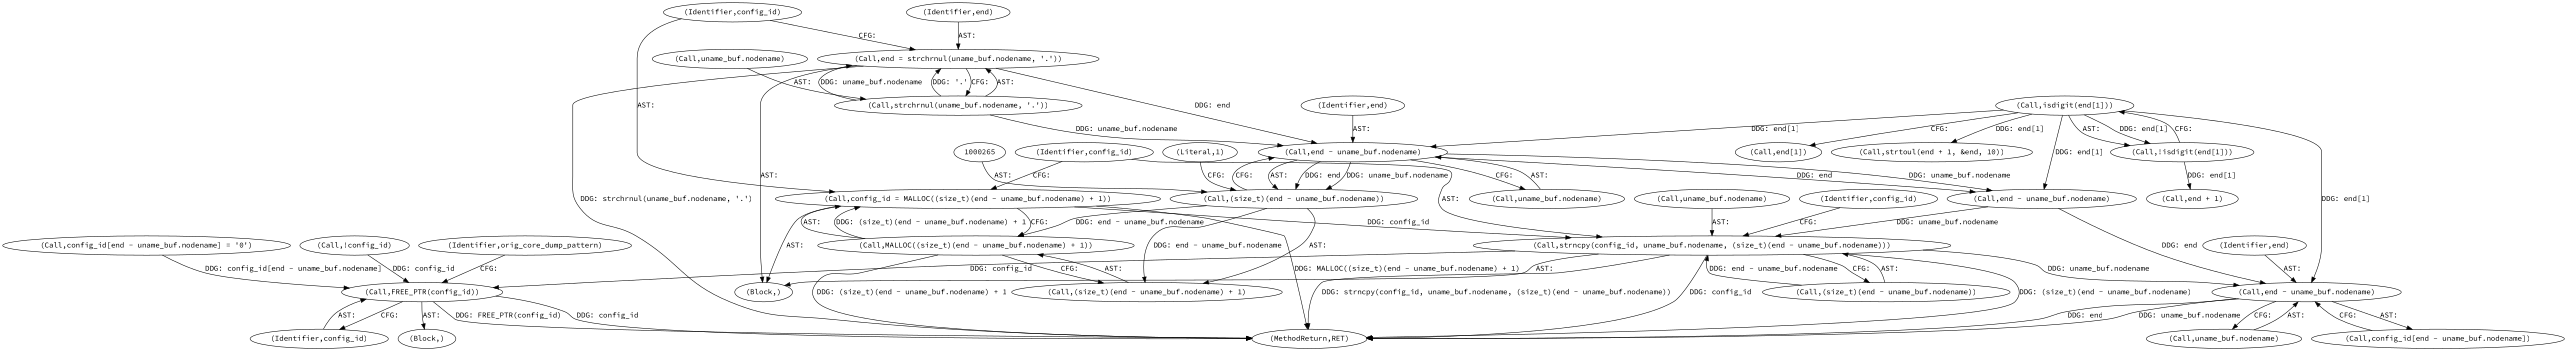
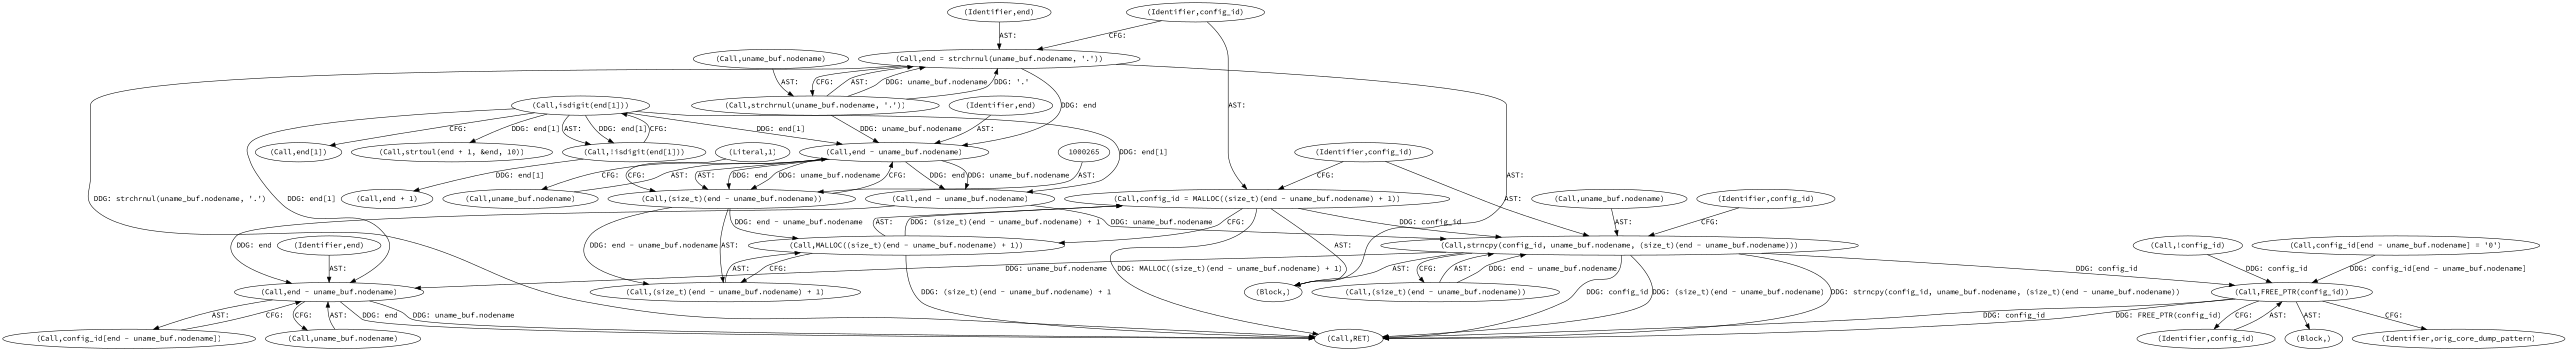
(476, 268) -> (2372, 315)
(1309, 339) -> (1349, 339)
